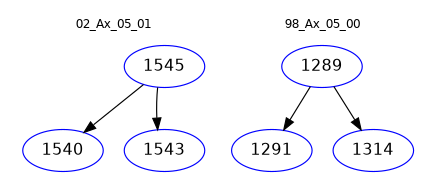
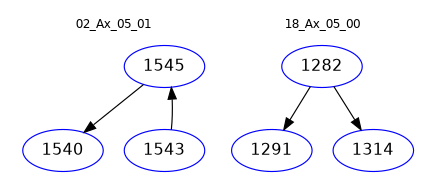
(323, 25) -> (323, 25)
(322, 66) -> (322, 66)
(157, 103) -> (172, 115)
